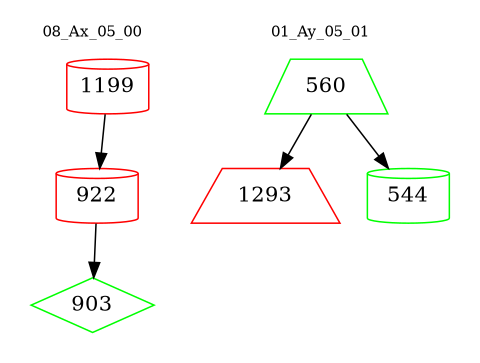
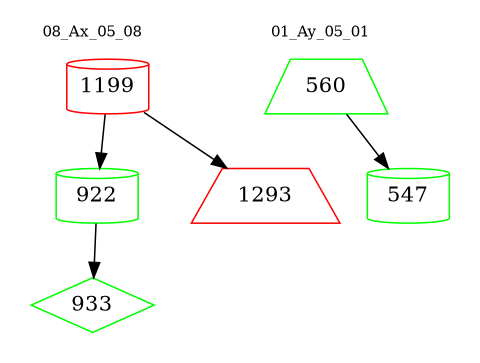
(93, 33) -> (93, 33)
(300, 135) -> (189, 143)
(97, 196) -> (97, 196)
(408, 196) -> (408, 196)
(93, 305) -> (93, 305)
